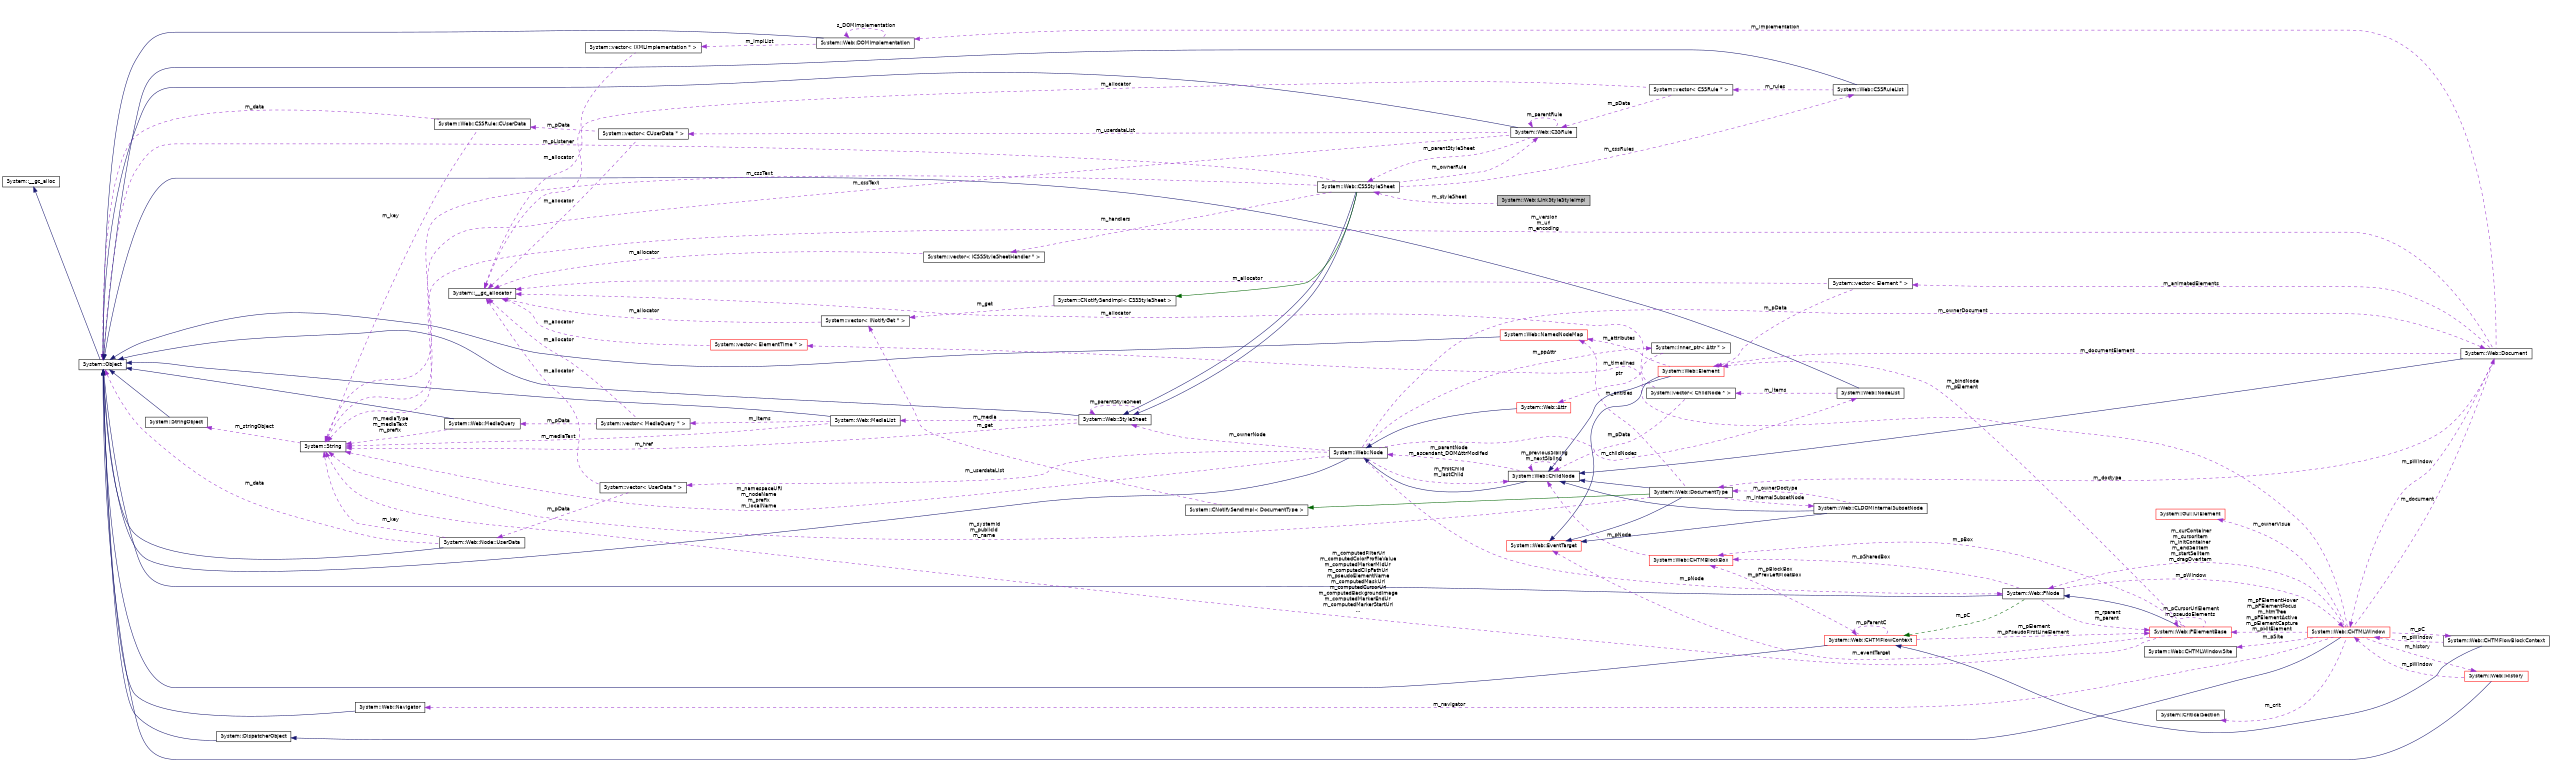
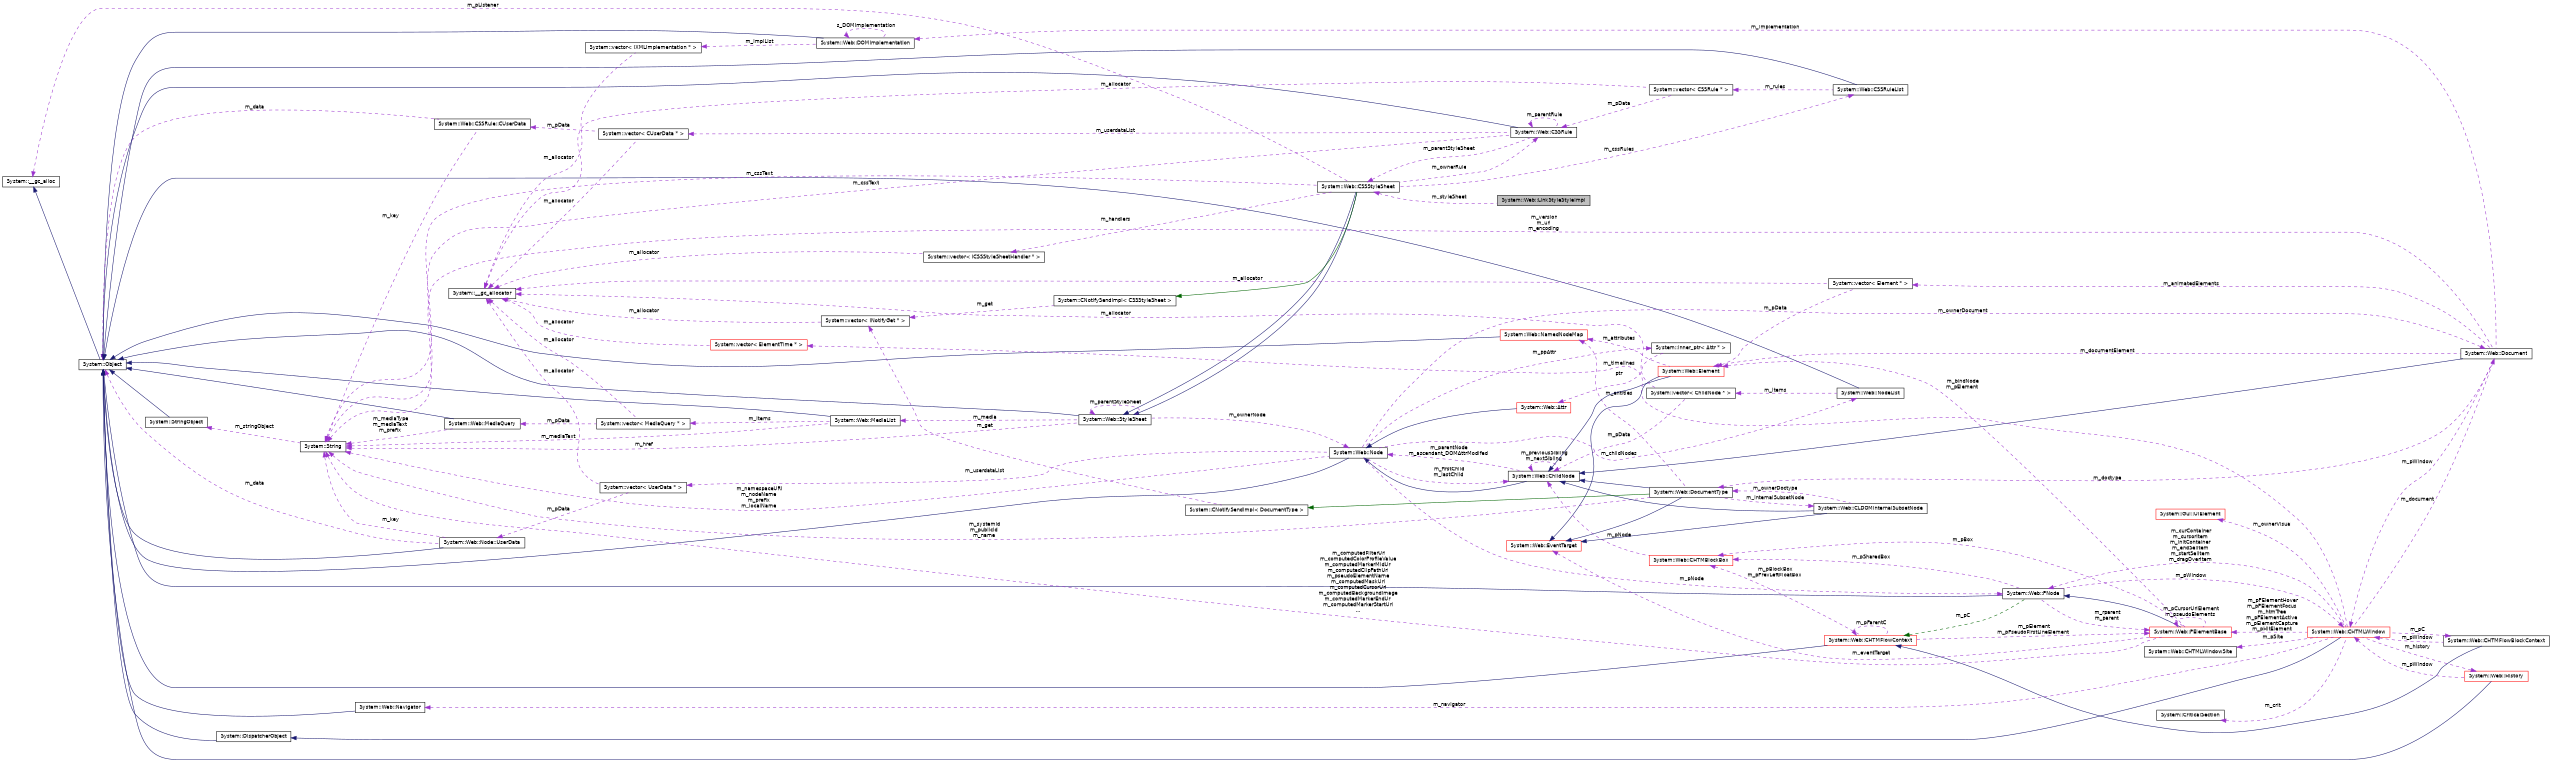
(639, 146) -> (651, 8)
(1232, 442) -> (1250, 422)
